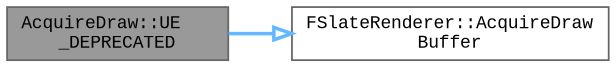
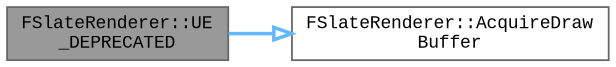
(118, 34) -> (118, 34)
